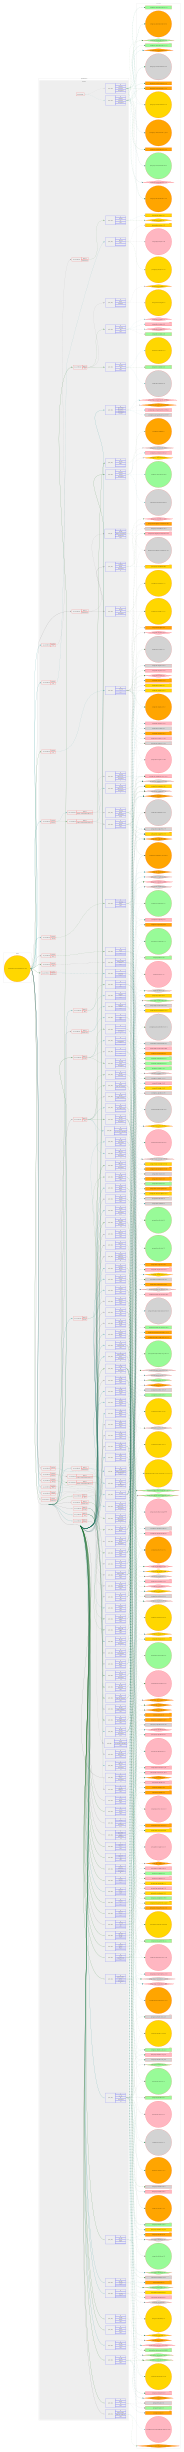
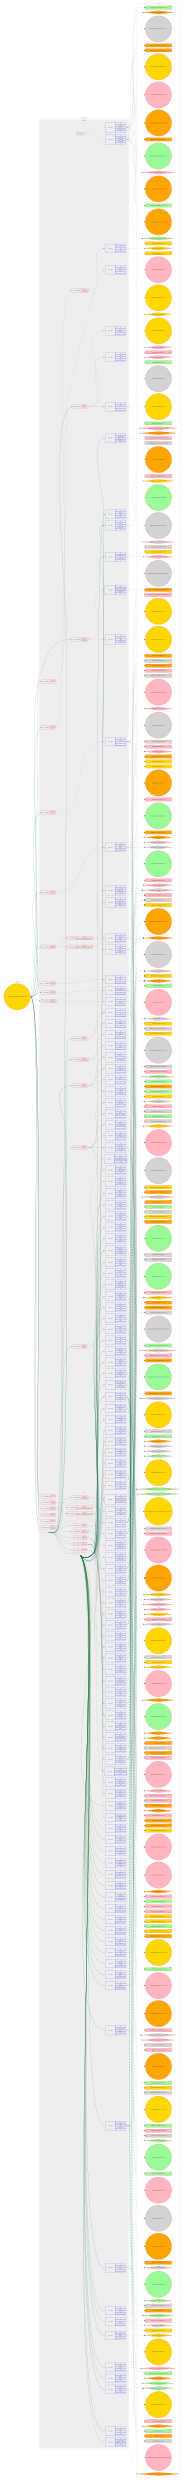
none -> (158, 95)
